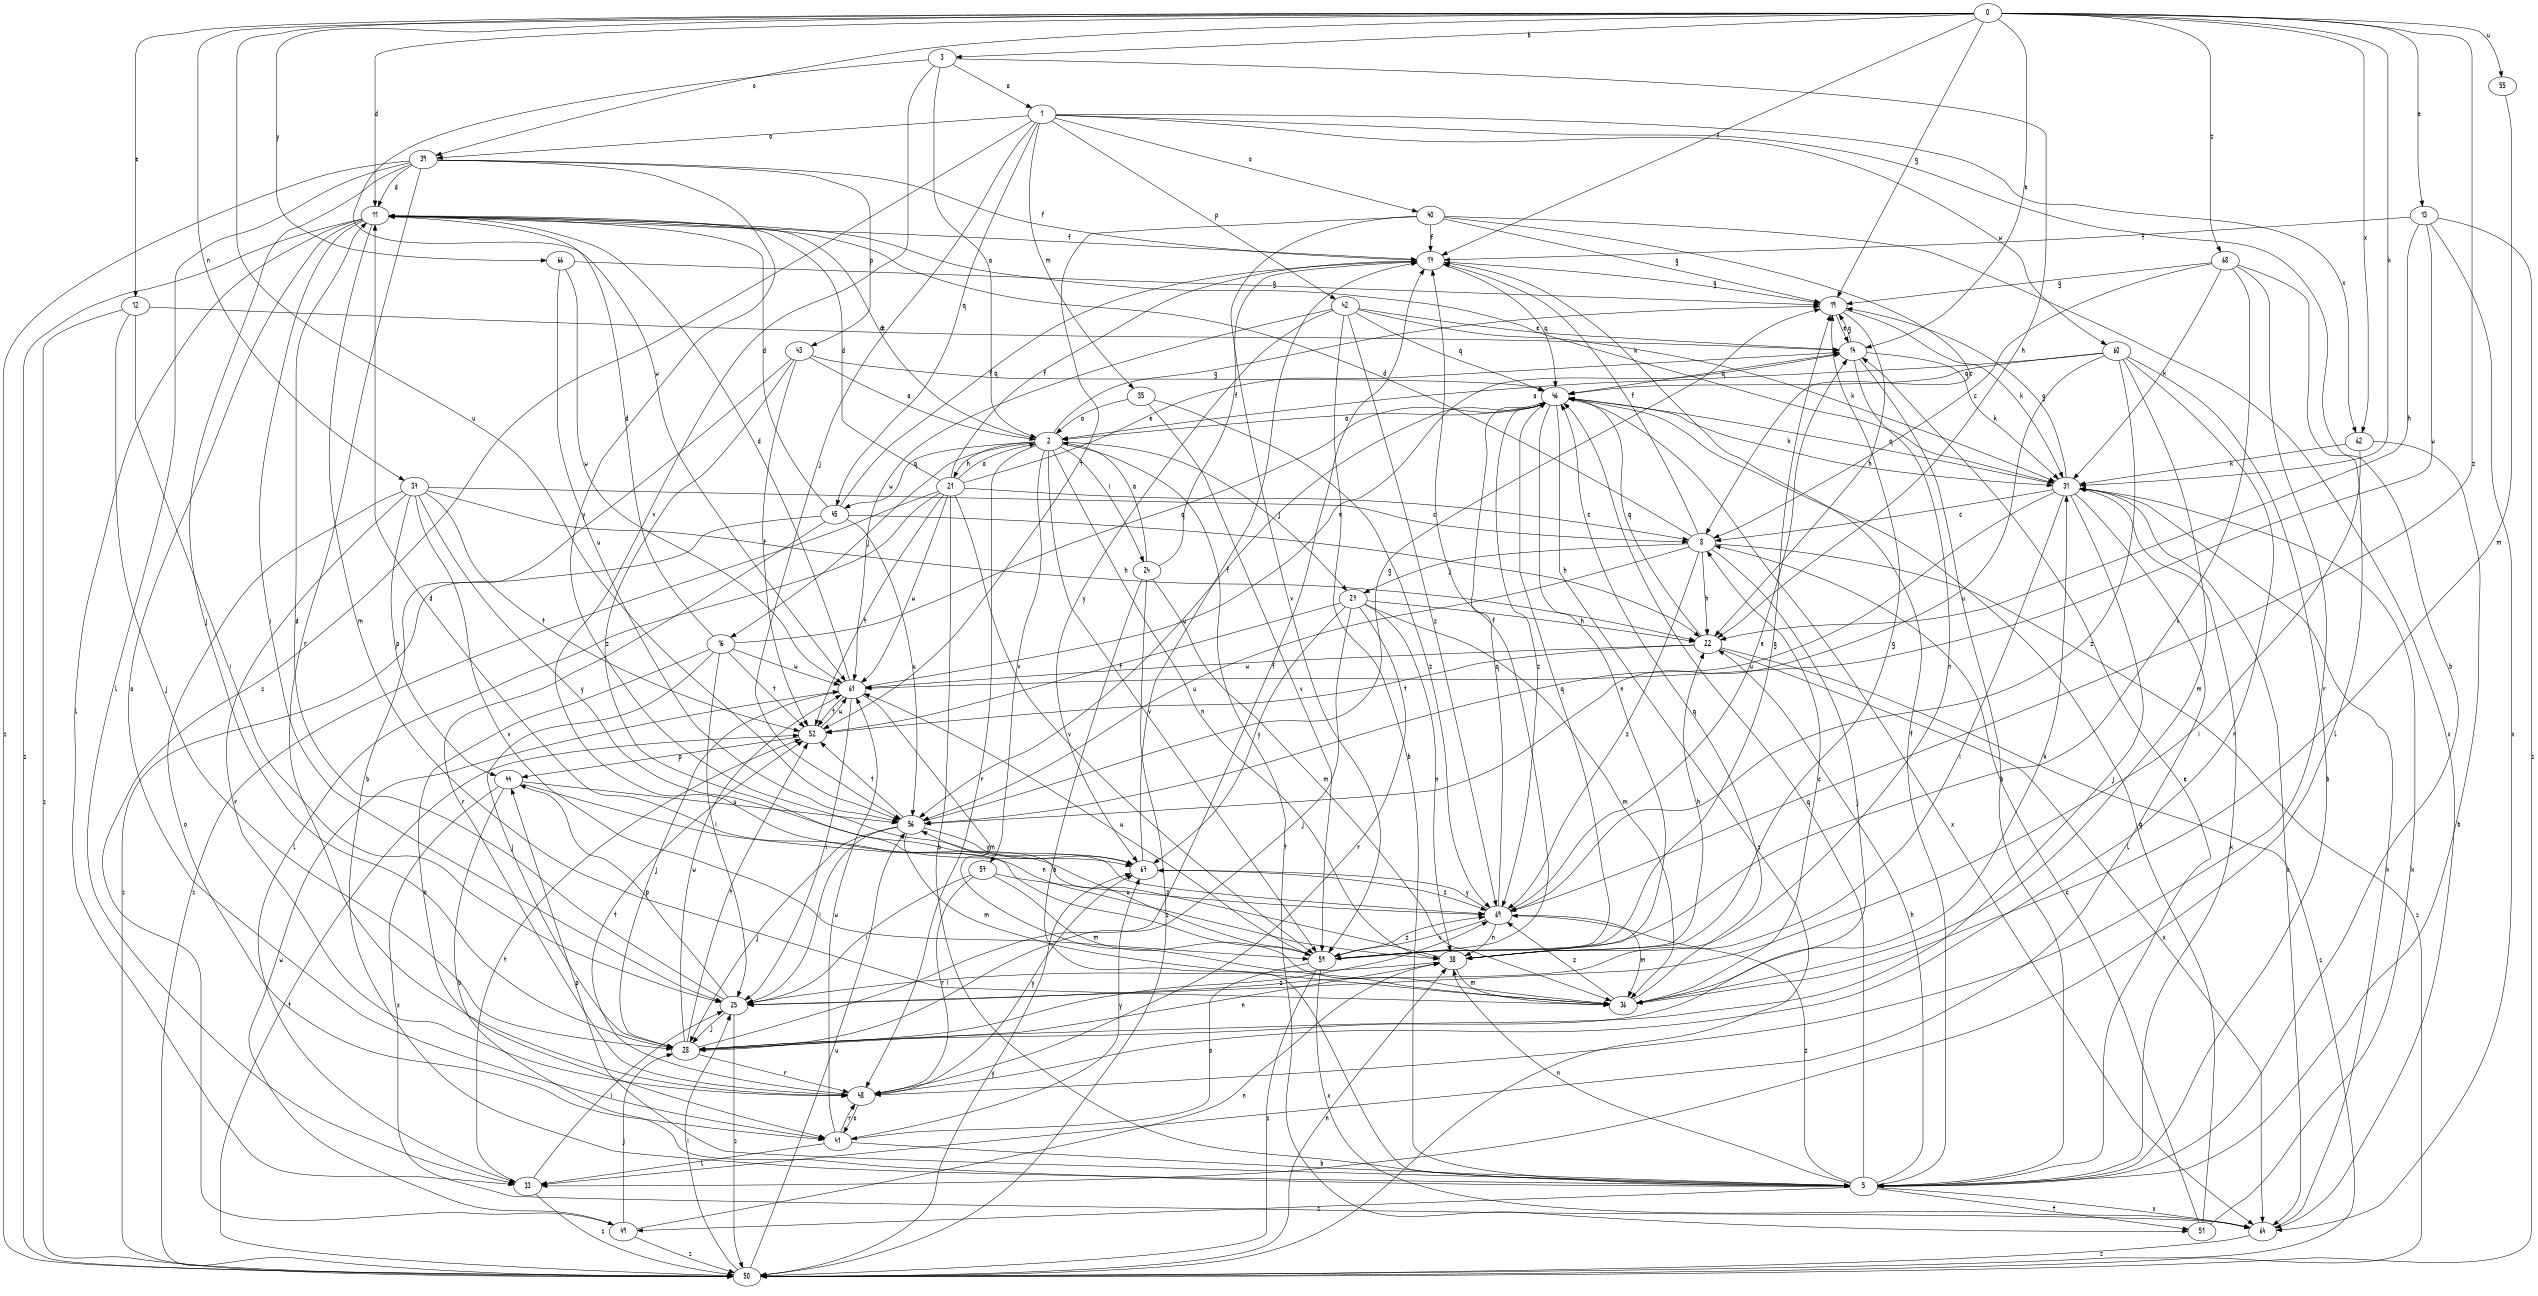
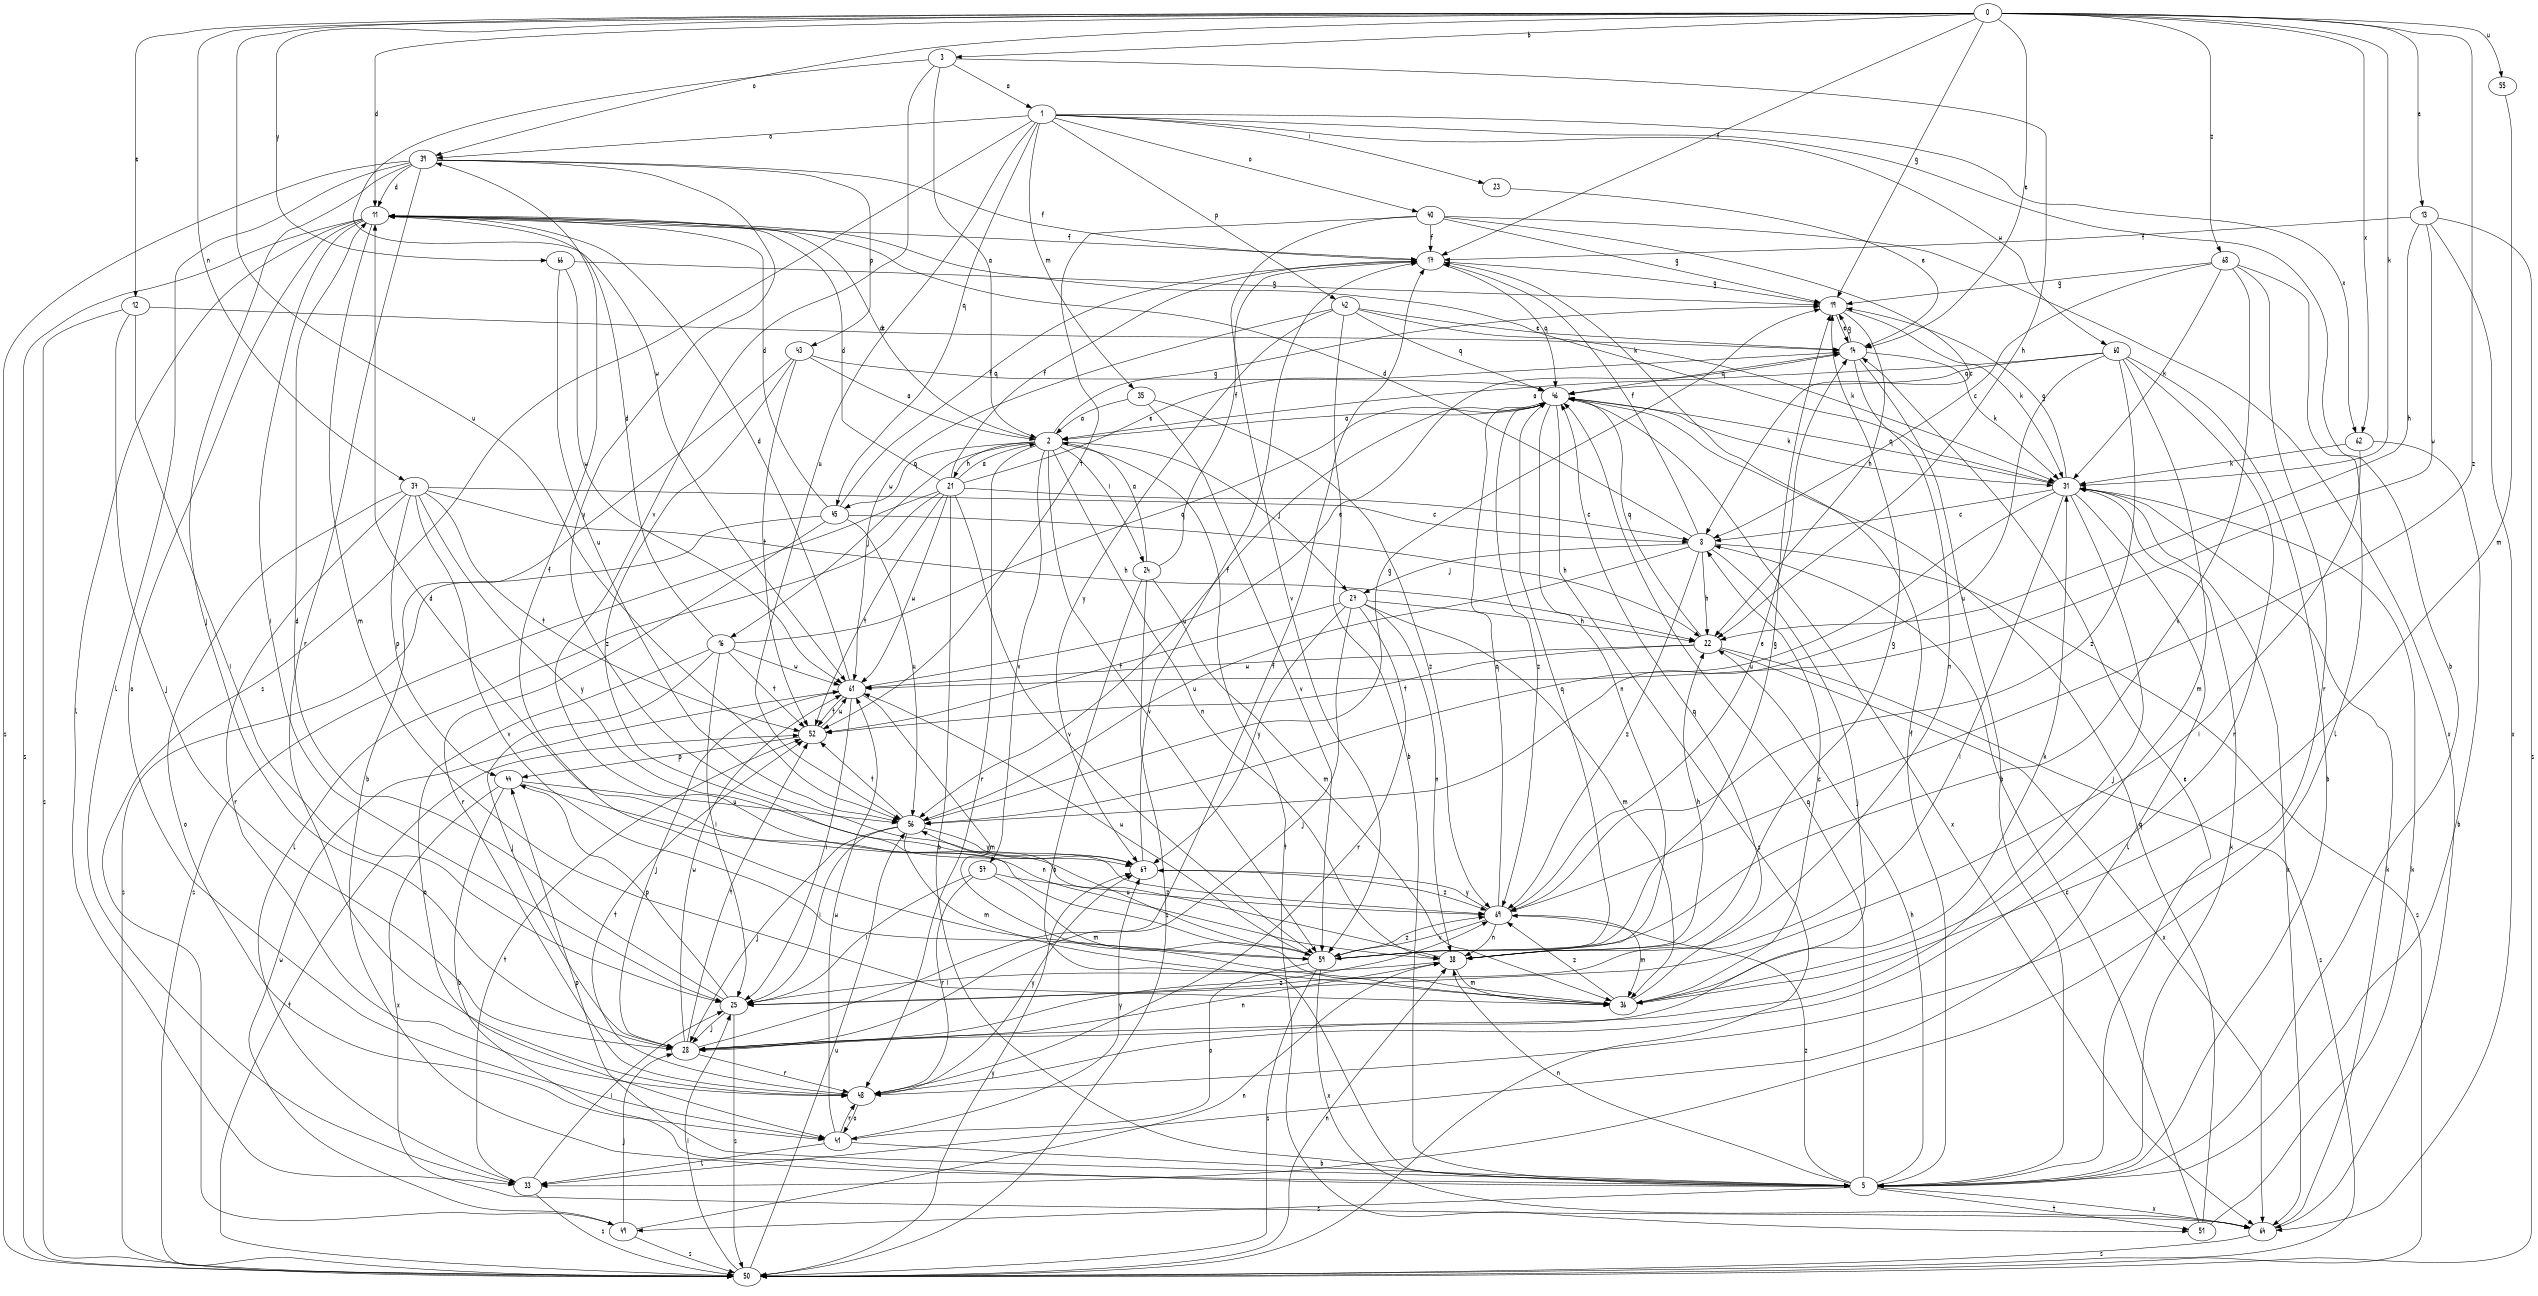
none -> (1497, 188)
(820, 464) -> (820, 464)
(1433, 621) -> none
(1524, 712) -> (655, 825)
